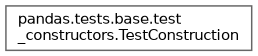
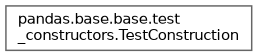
(129, 28) -> (129, 28)
